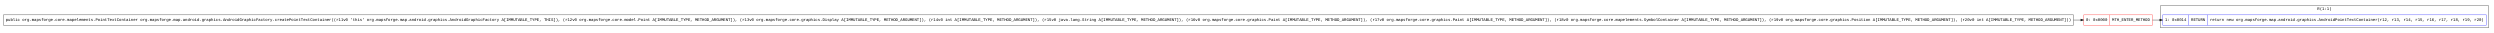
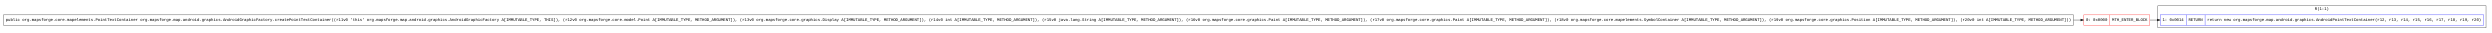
(2131, 20) -> (2130, 20)
